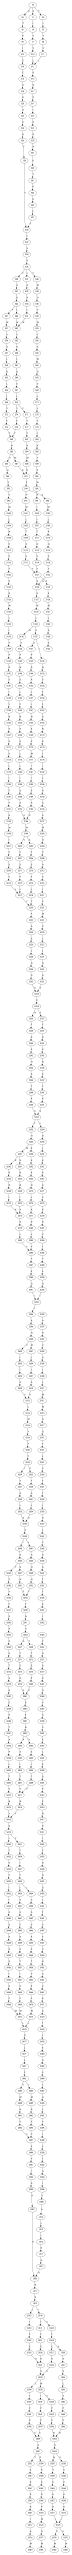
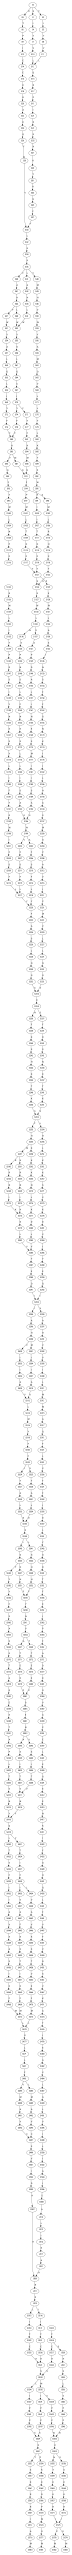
(9, 575) -> none
(39, 648) -> (45, 654)
none -> (39, 1308)
none -> (42, 1628)
(45, 2321) -> none
